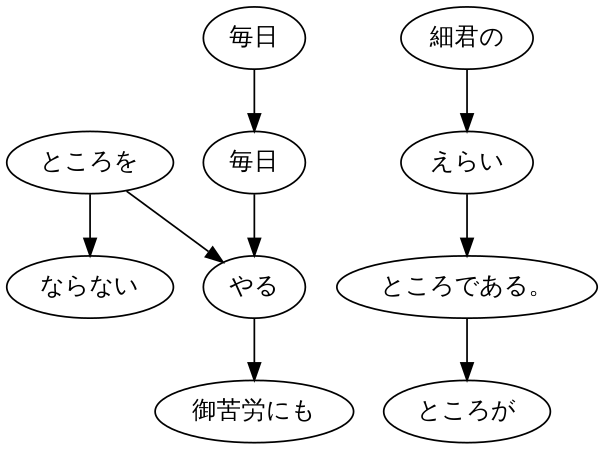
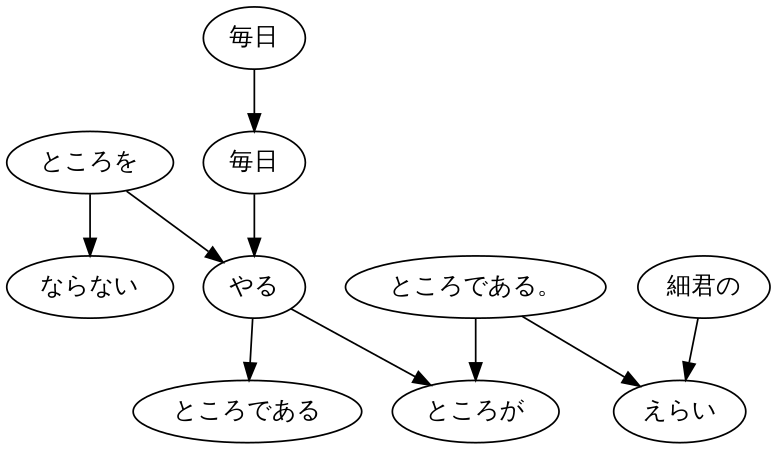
(467, 216) -> (573, 347)
none -> (353, 343)
(254, 412) -> (247, 412)
